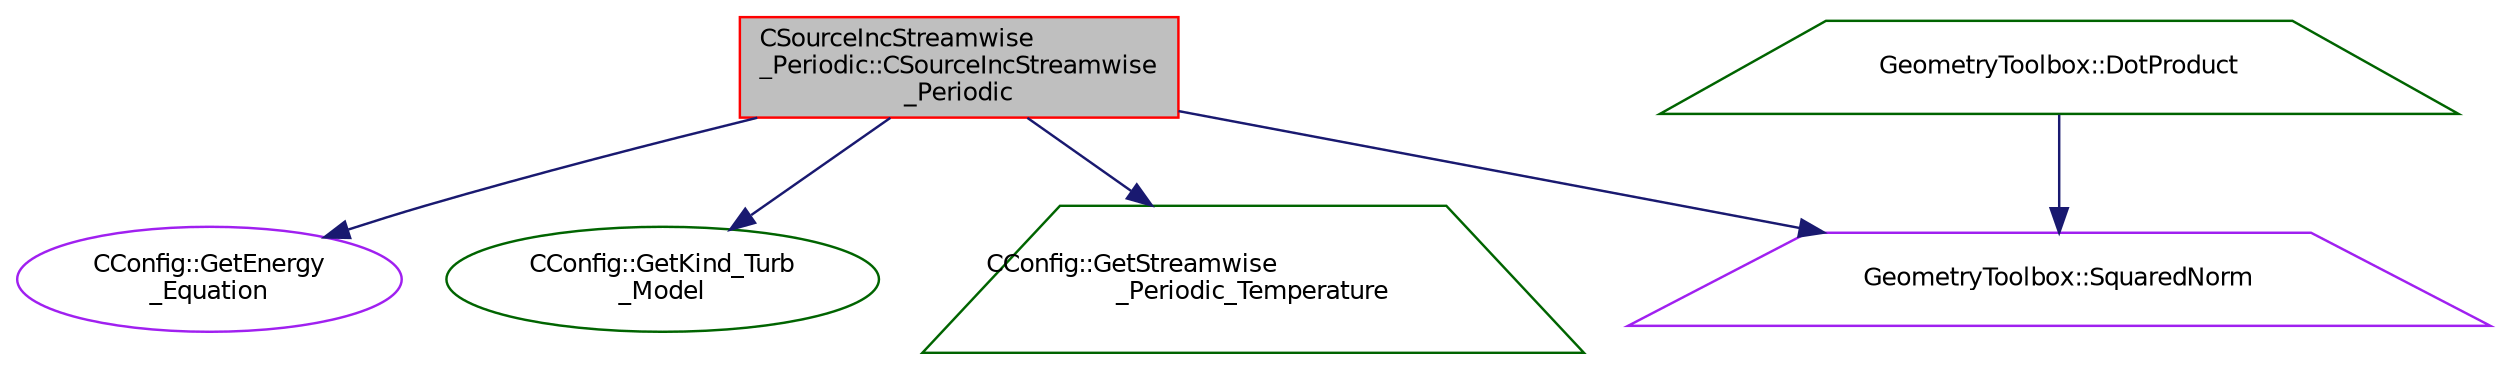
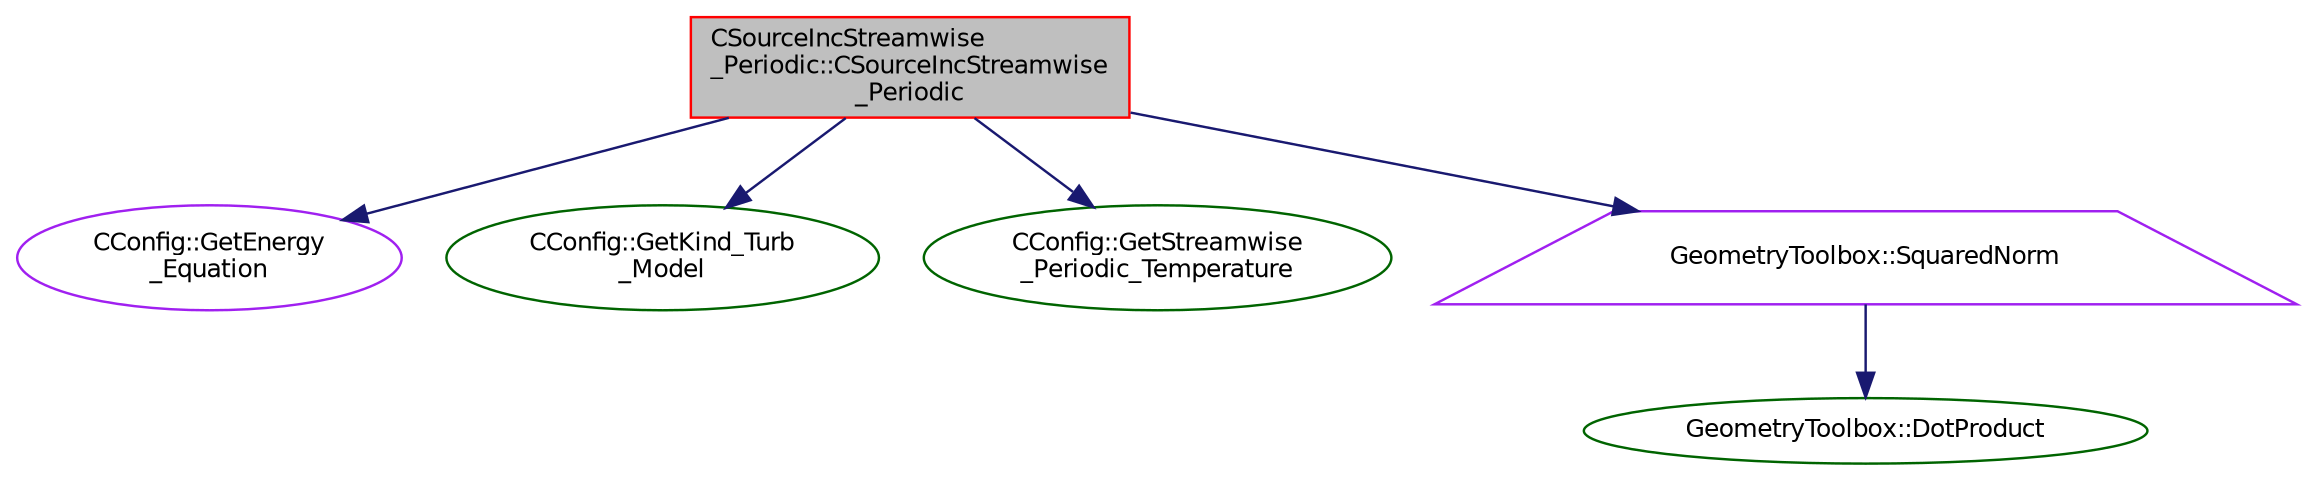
(2059, 67) -> (1866, 431)
(2059, 161) -> (1866, 338)
(1253, 279) -> (1158, 258)
